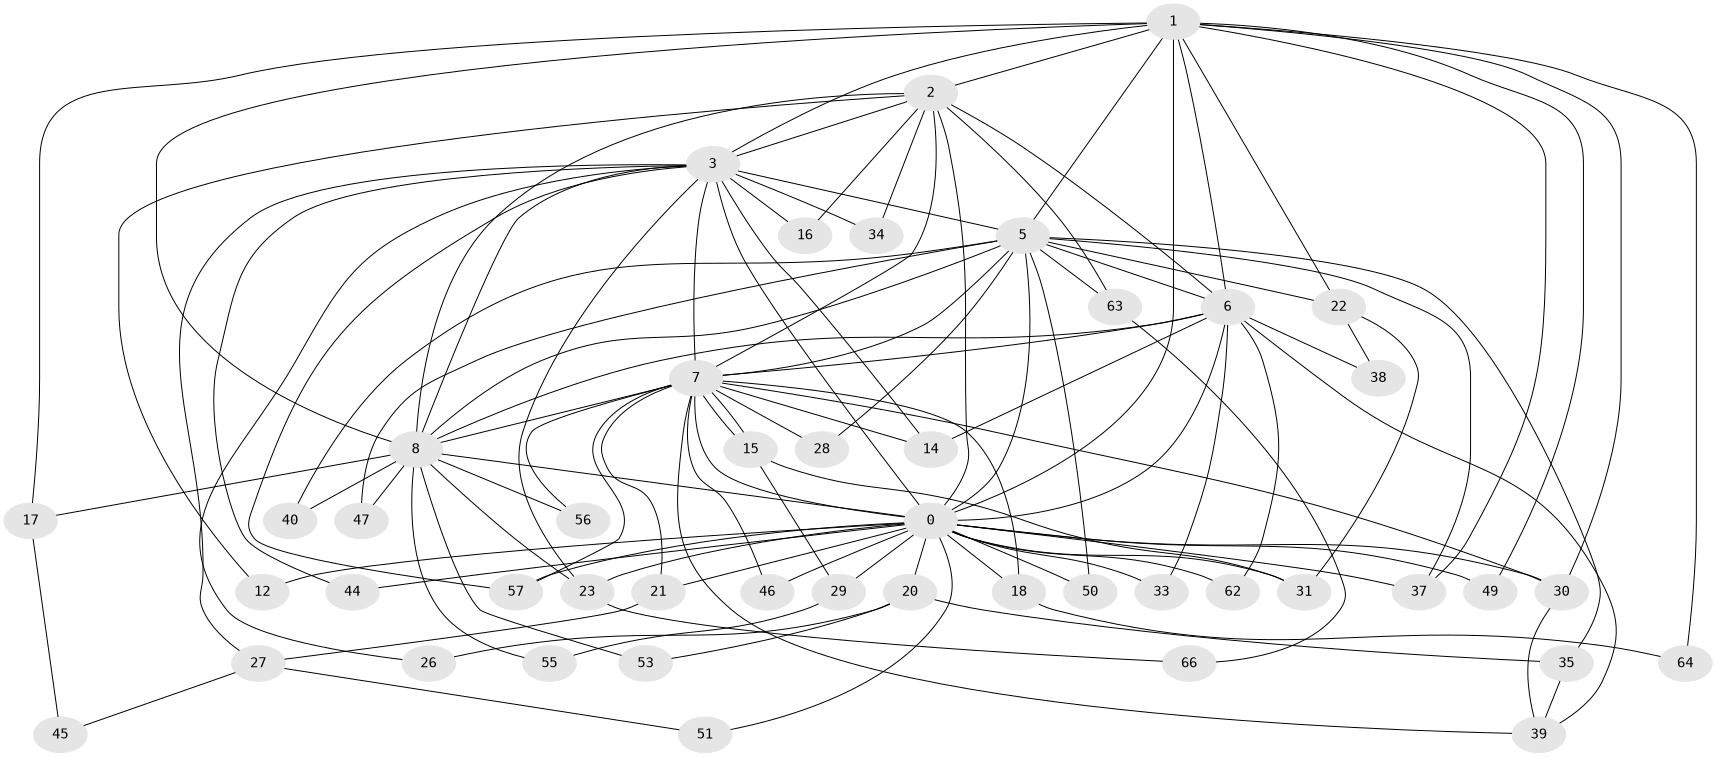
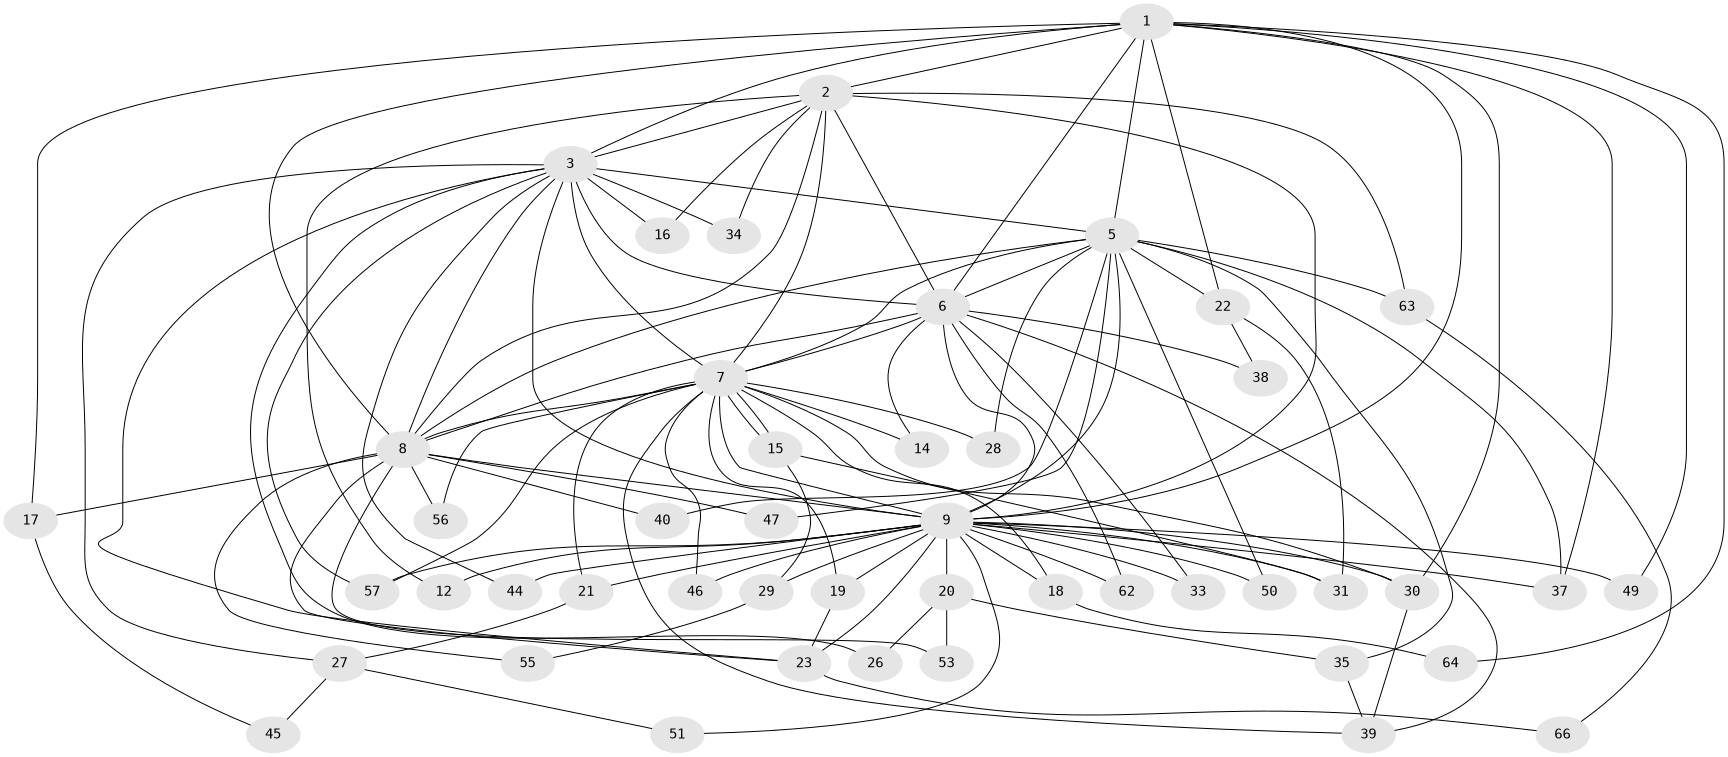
(813, 302) -> (716, 281)
(931, 521) -> (947, 521)
none -> (838, 592)
